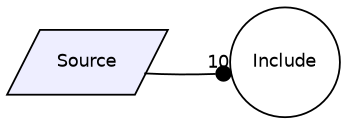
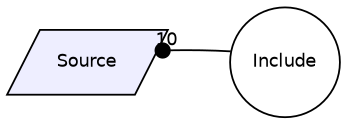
(180, 74) -> (200, 50)
